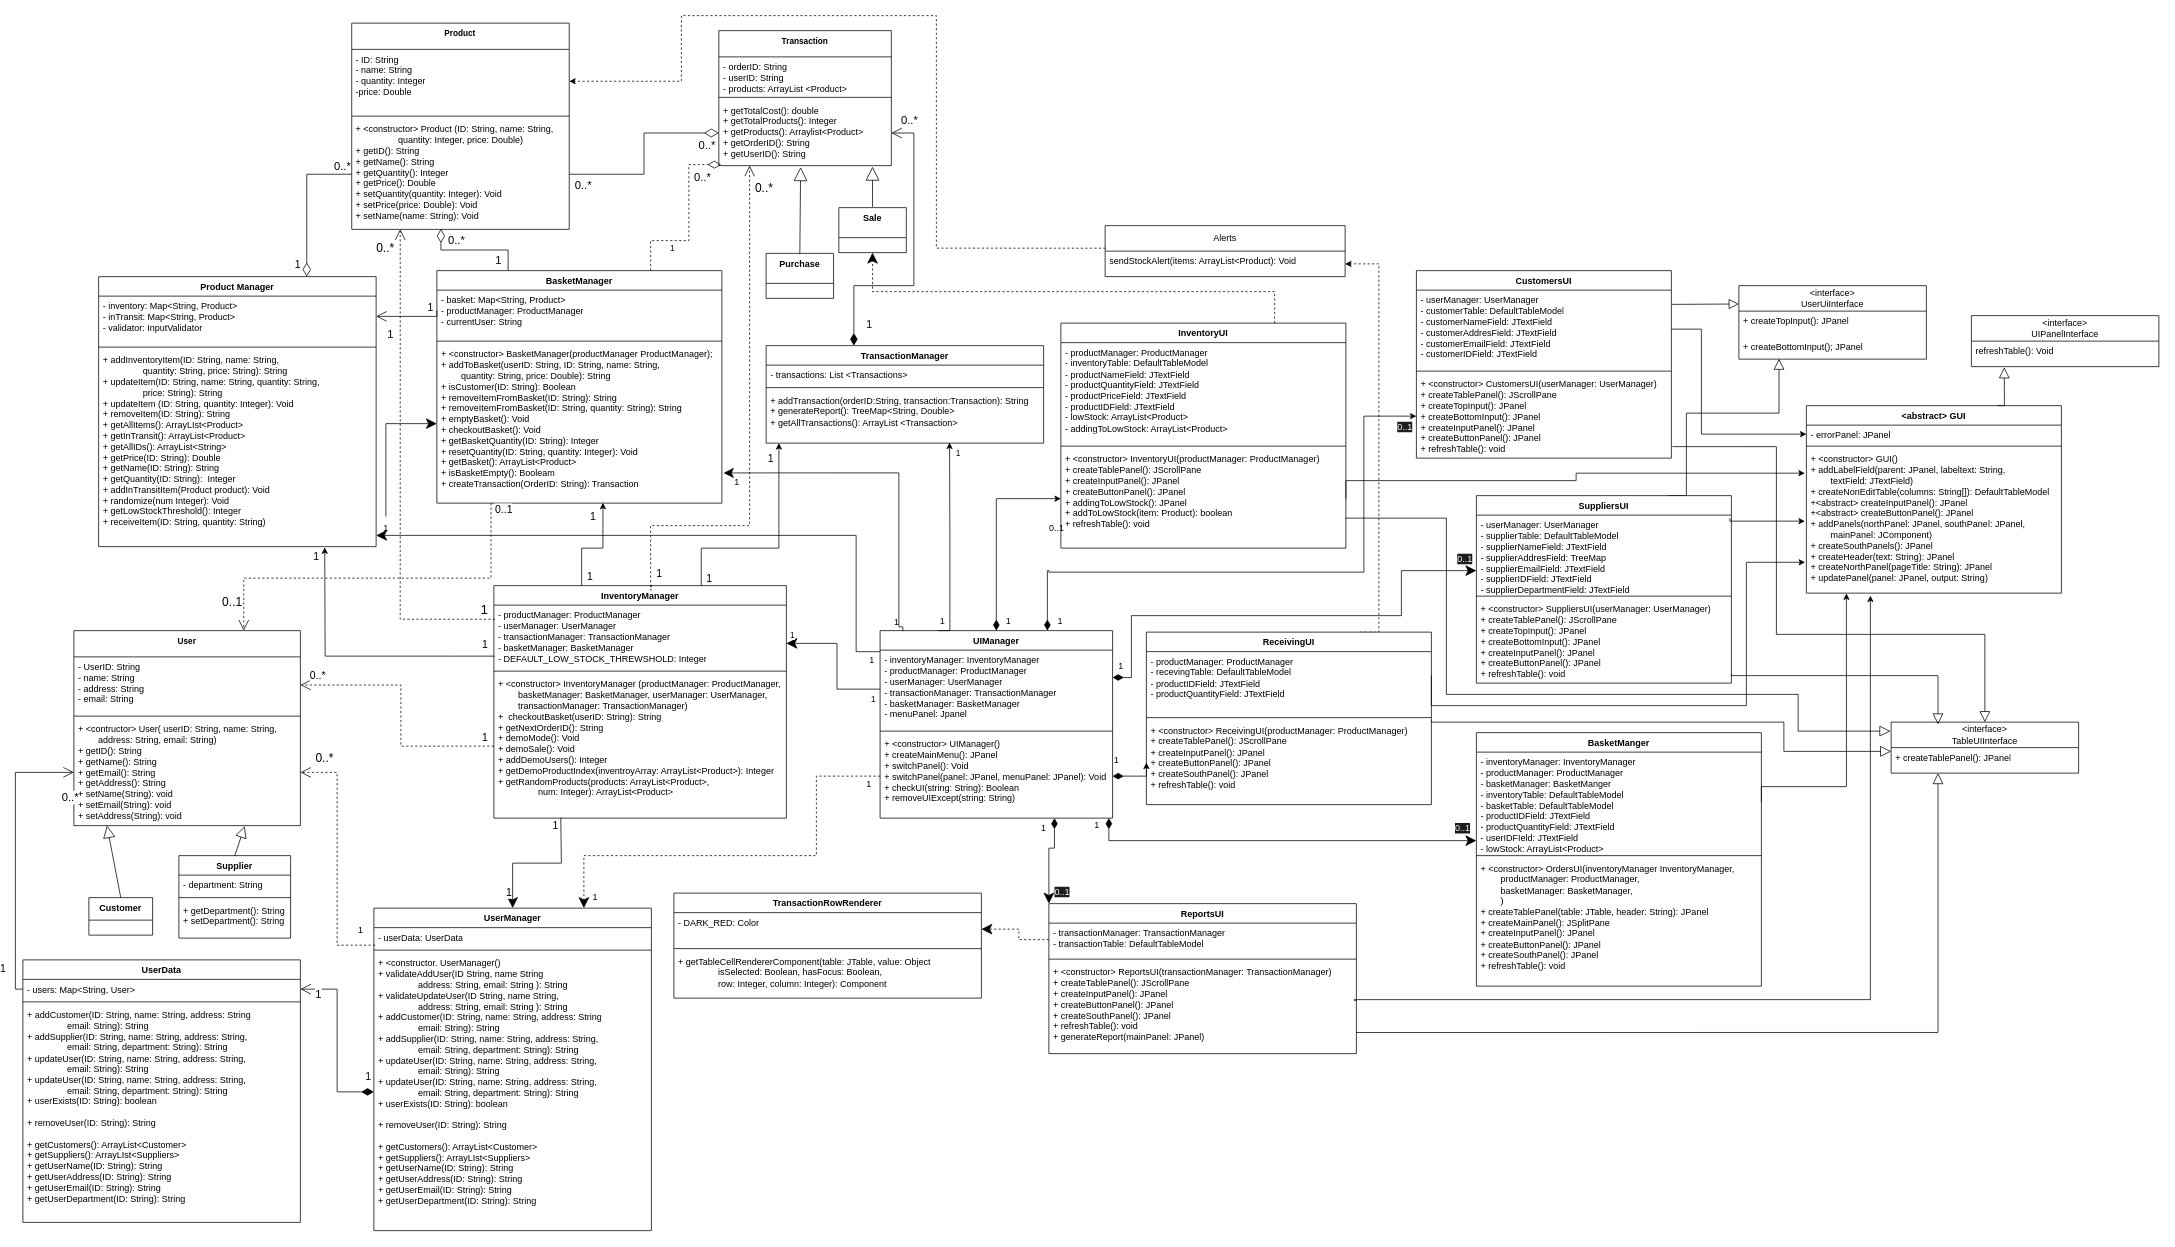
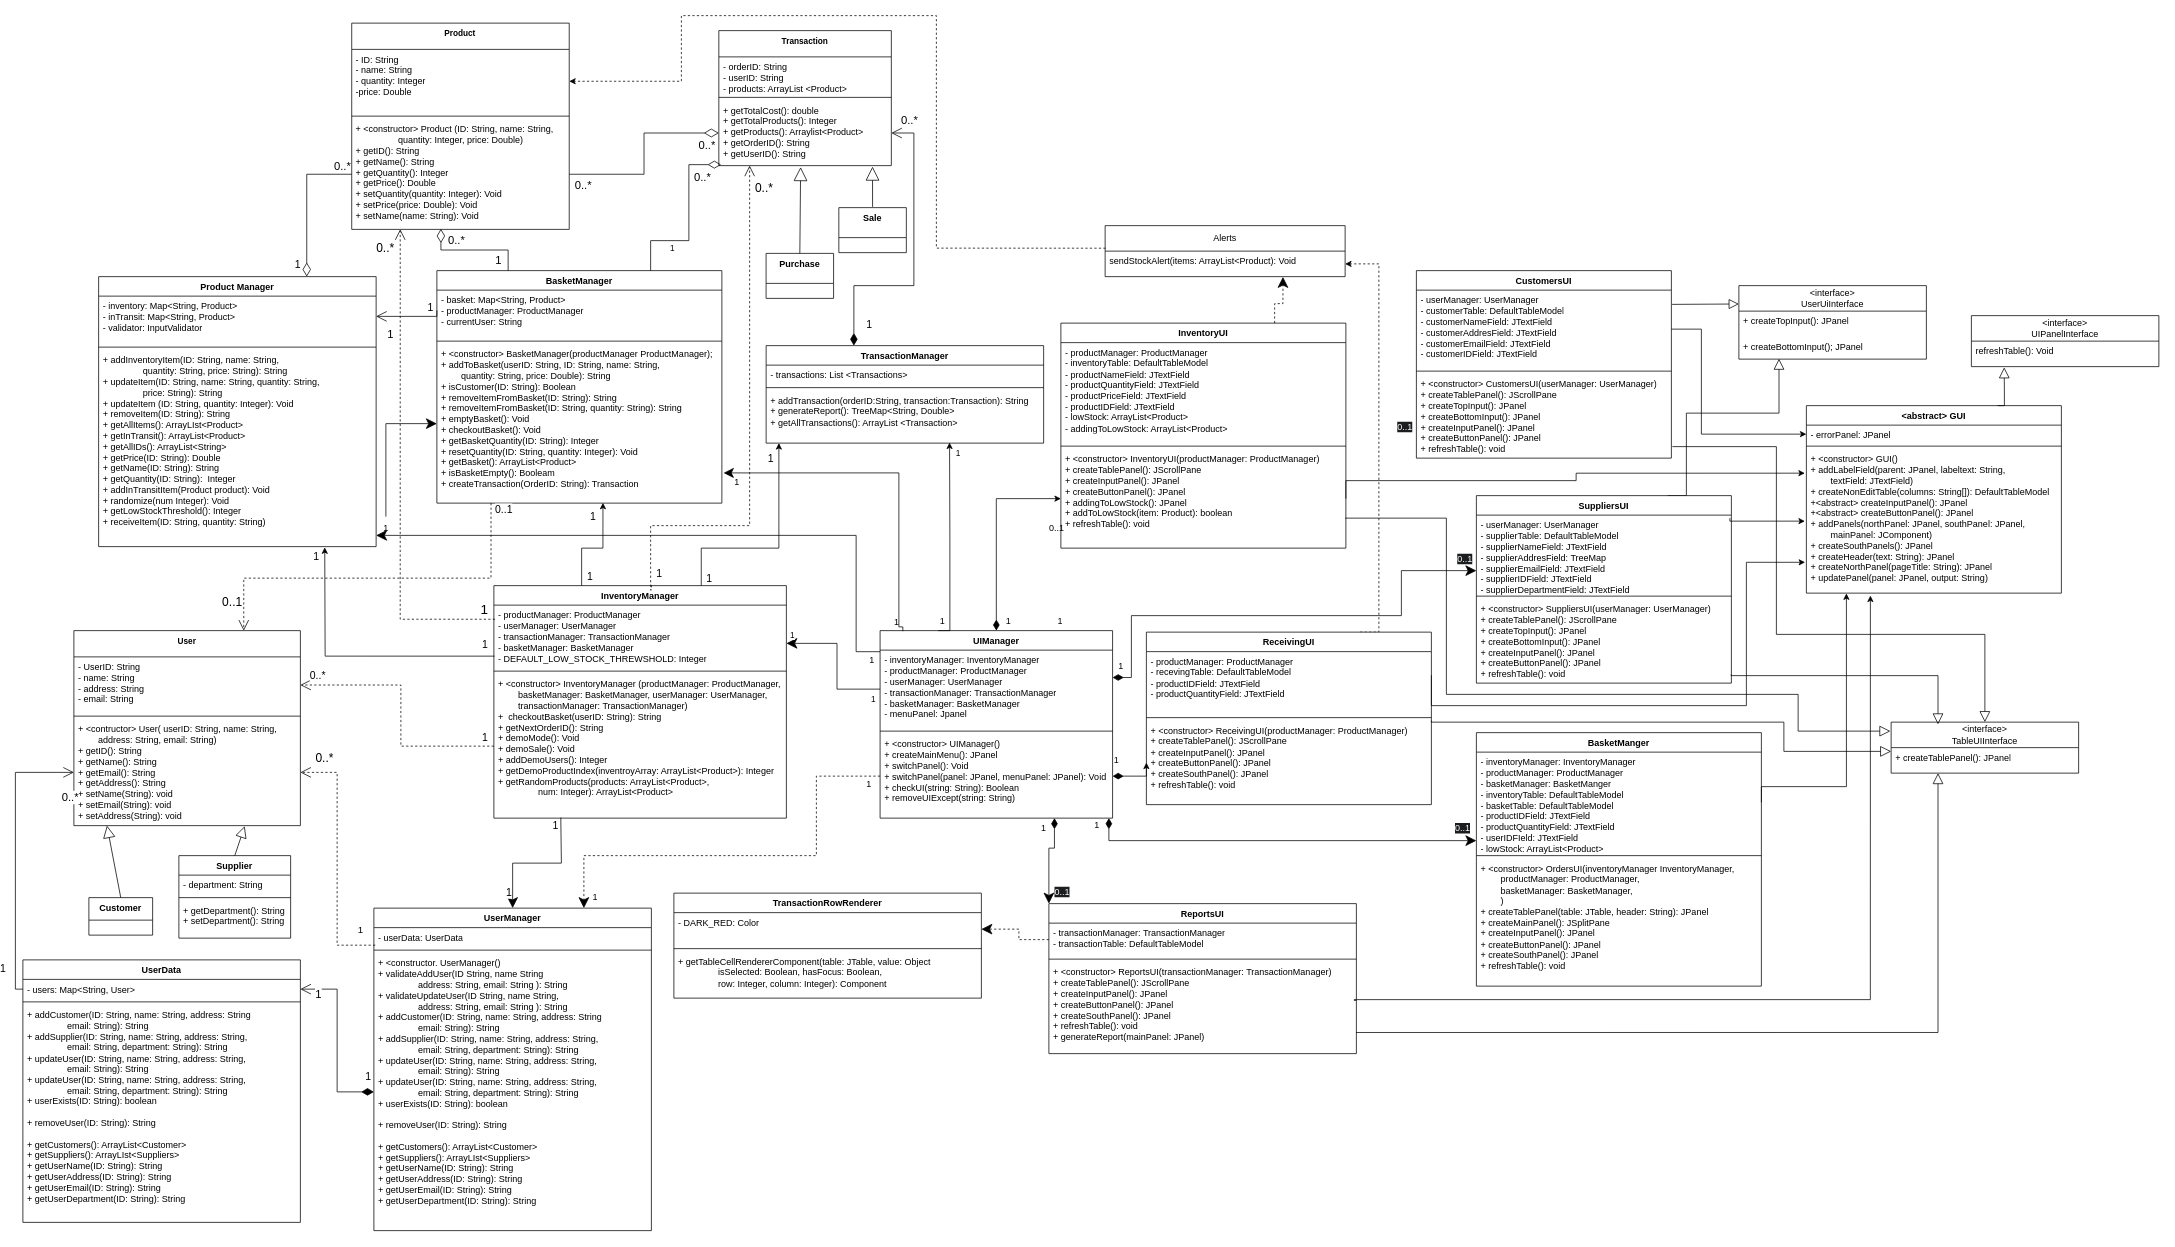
(689, 227) -> (689, 227)
(1064, 291) -> (1280, 303)
(1047, 594) -> none
